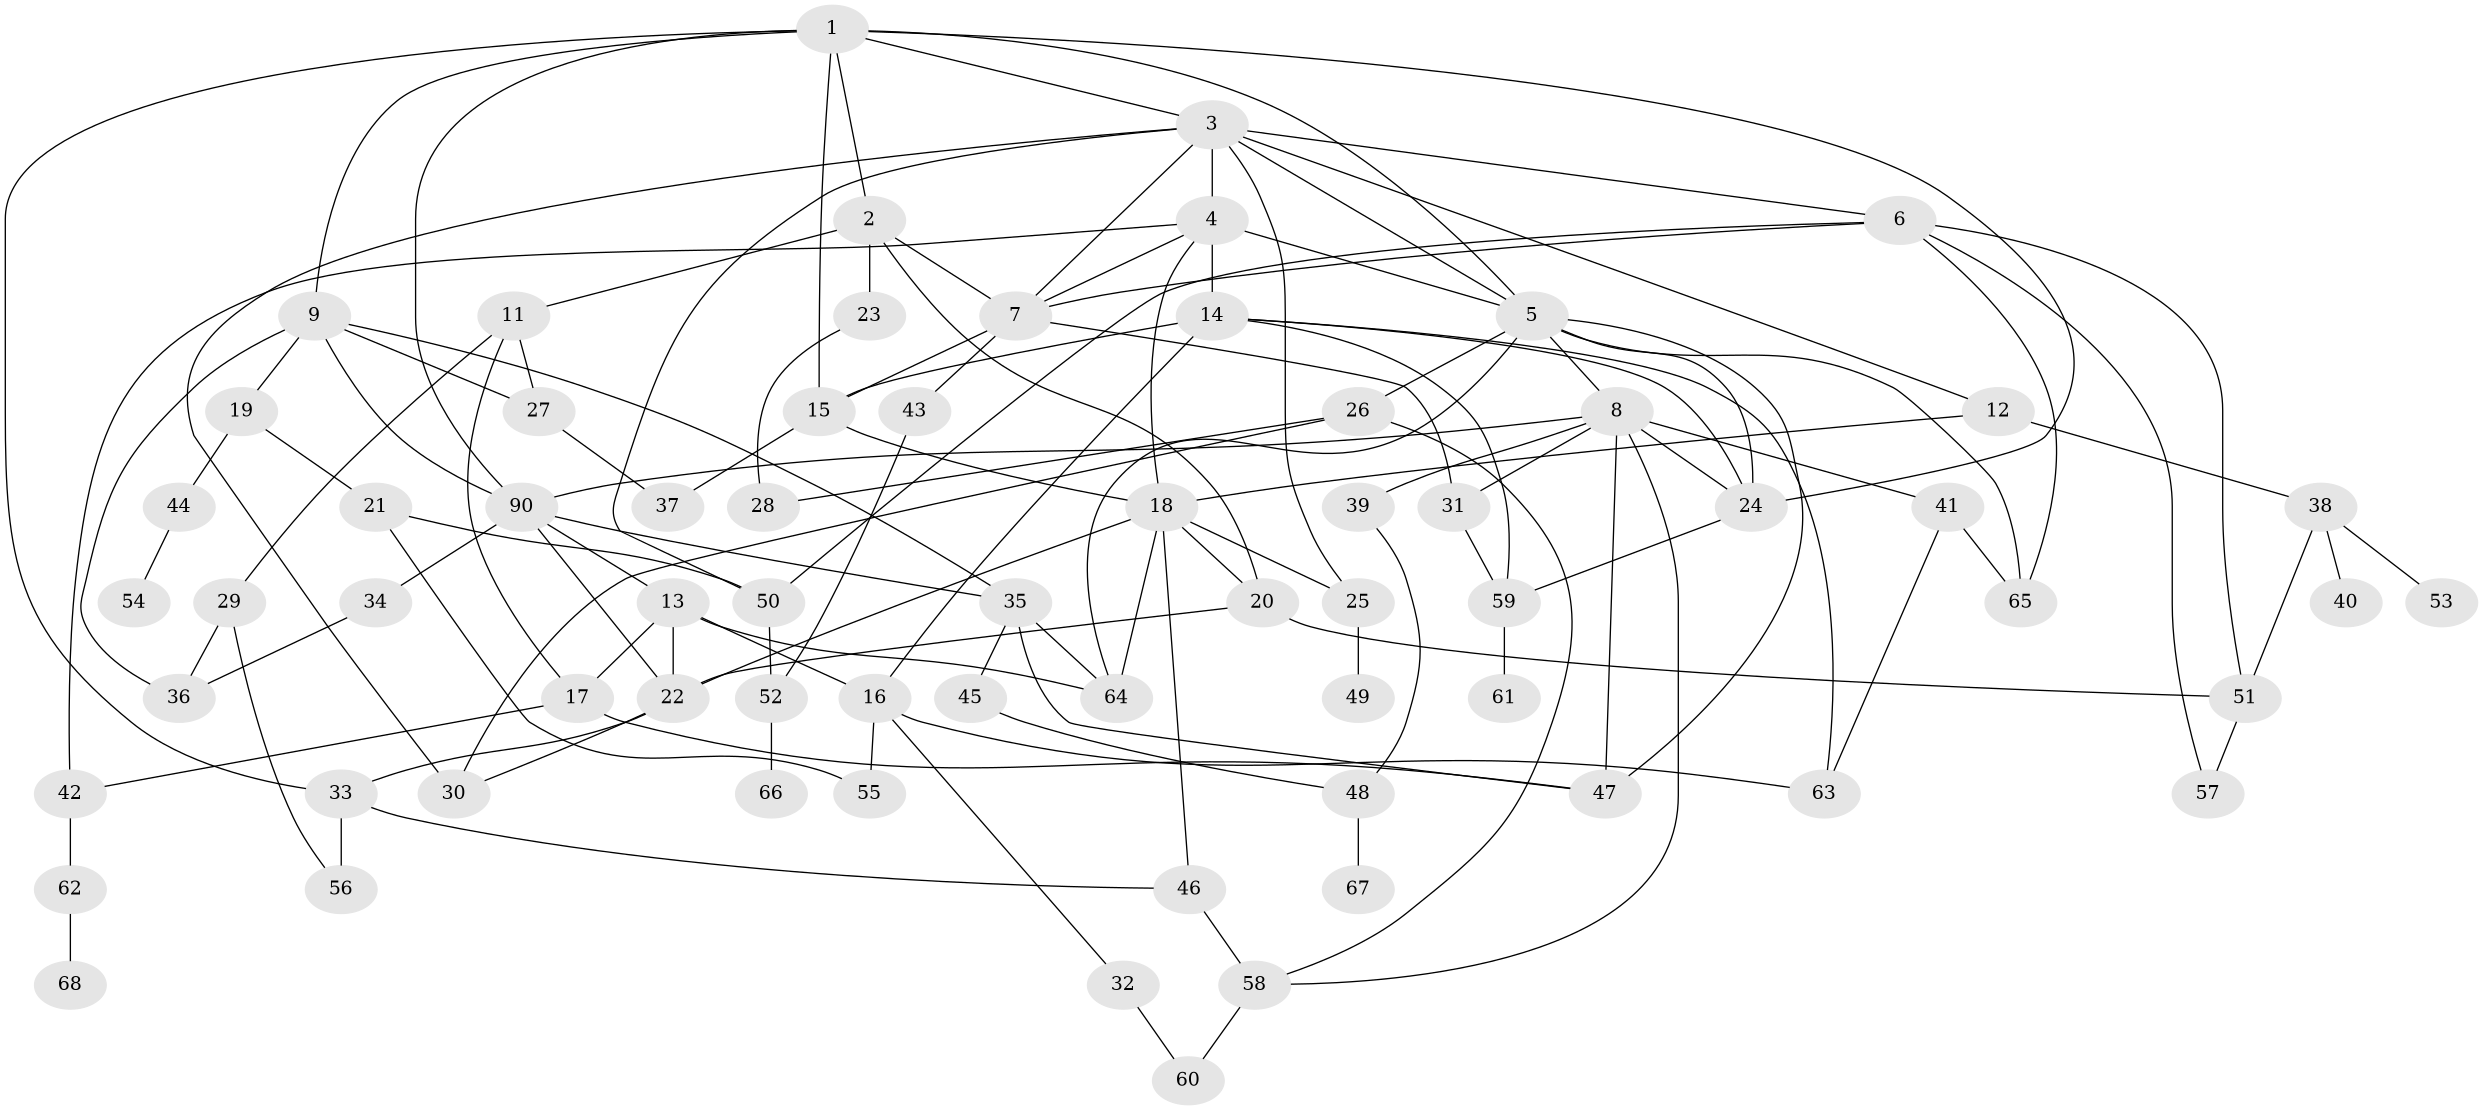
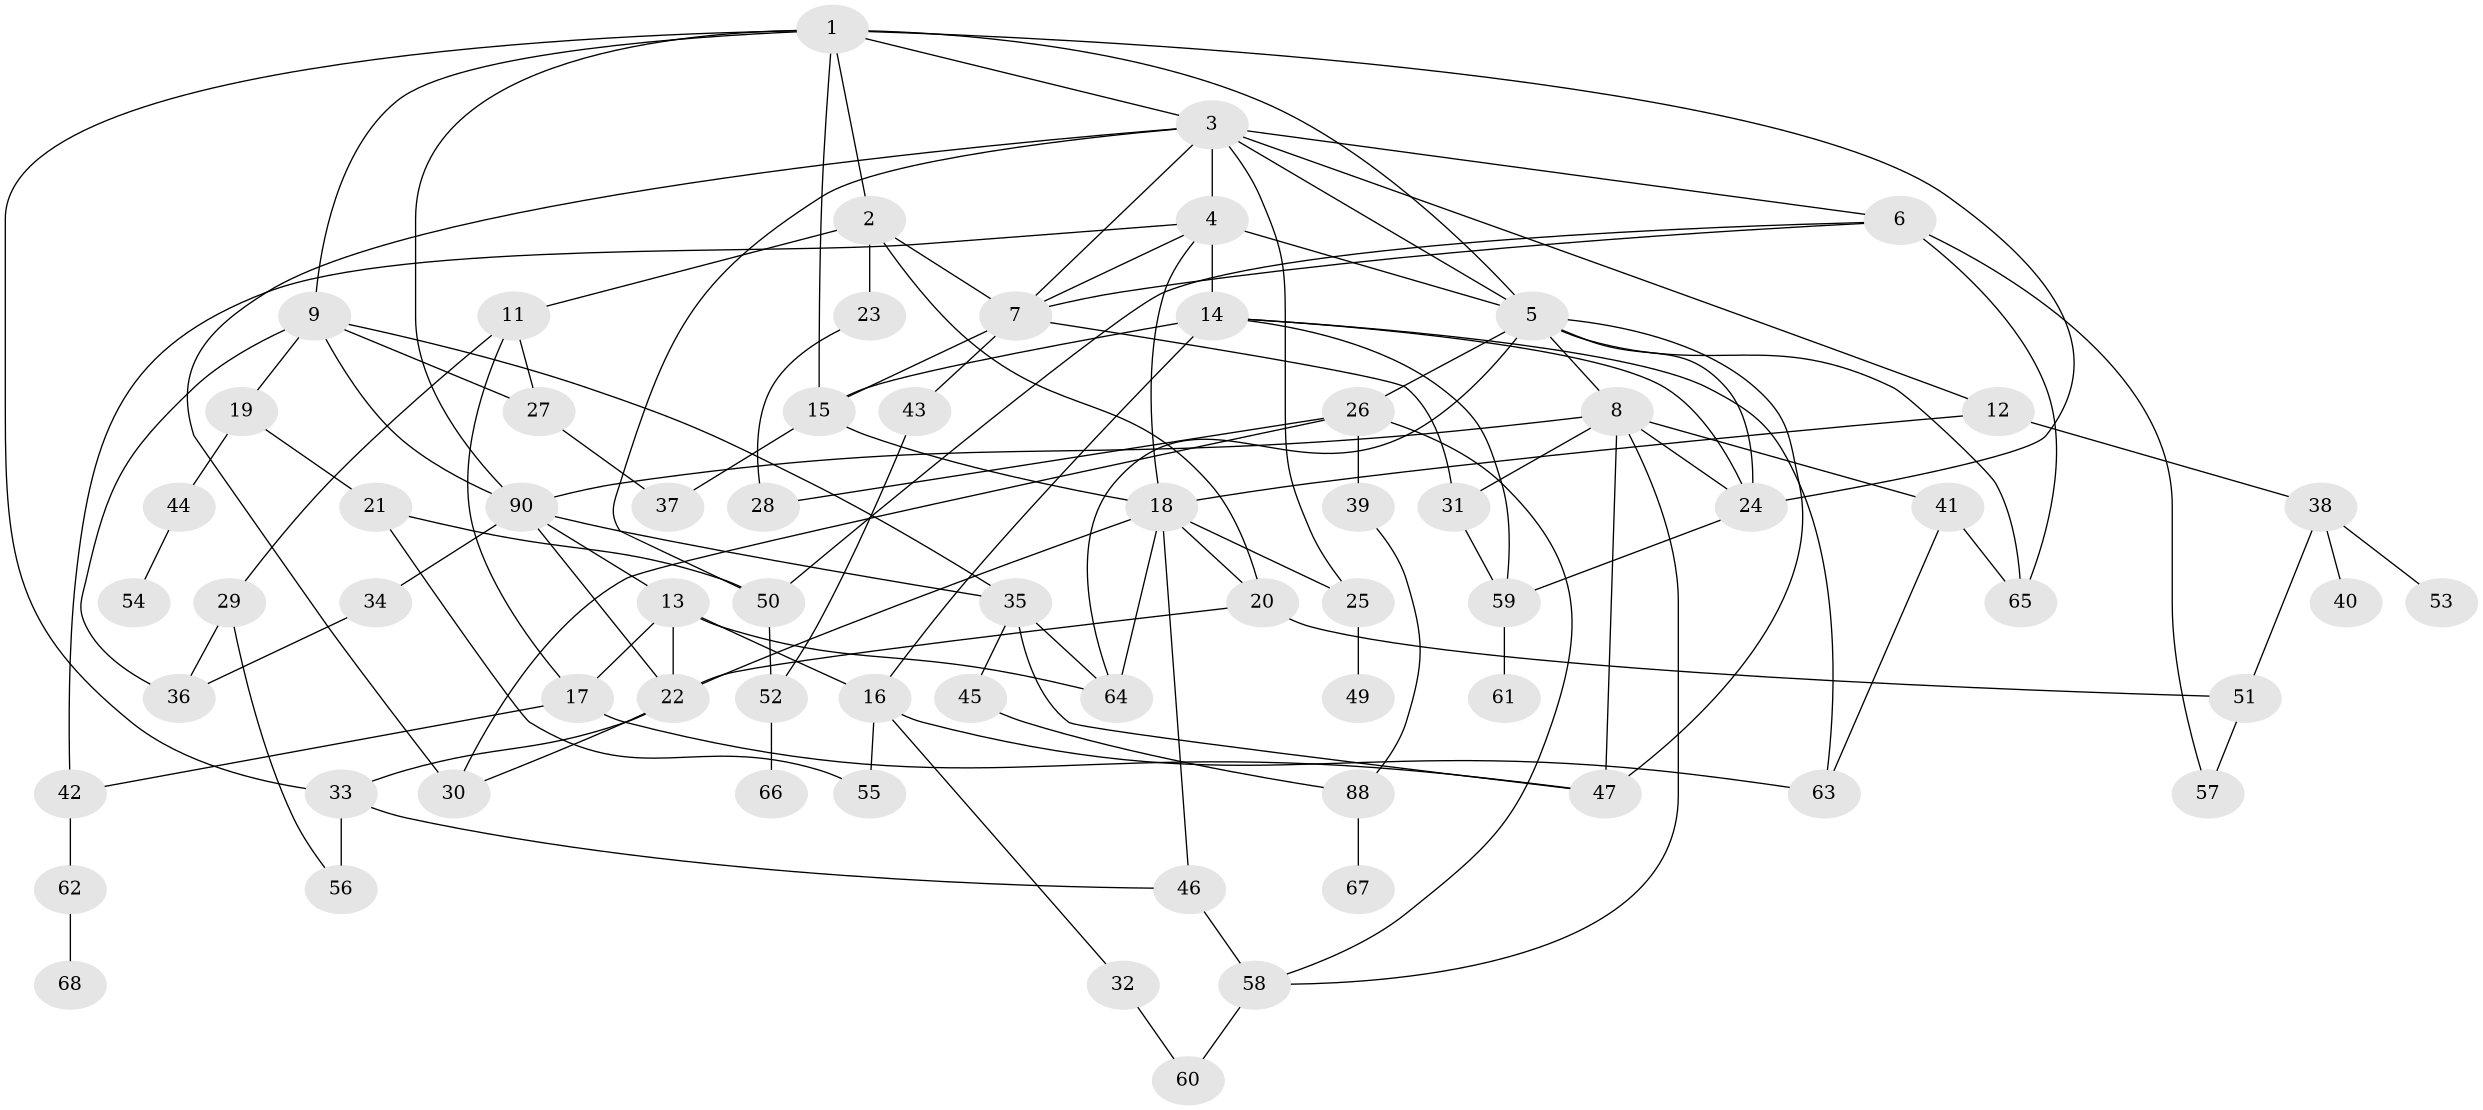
(2211, 360) -> none
(1501, 451) -> (1358, 460)
(1358, 794) -> (1358, 794)
